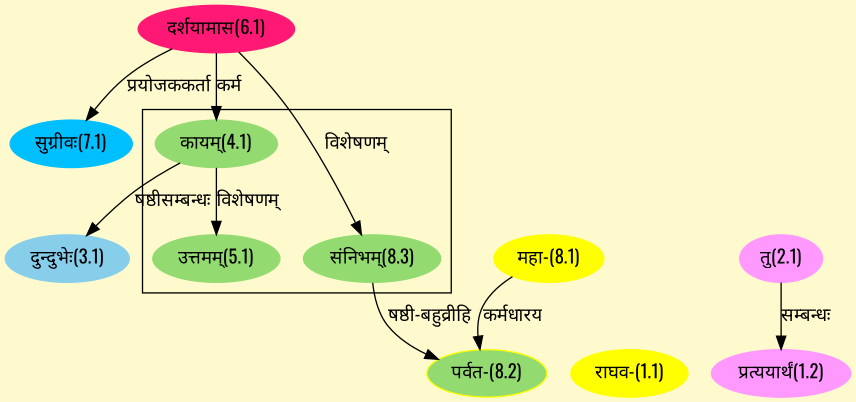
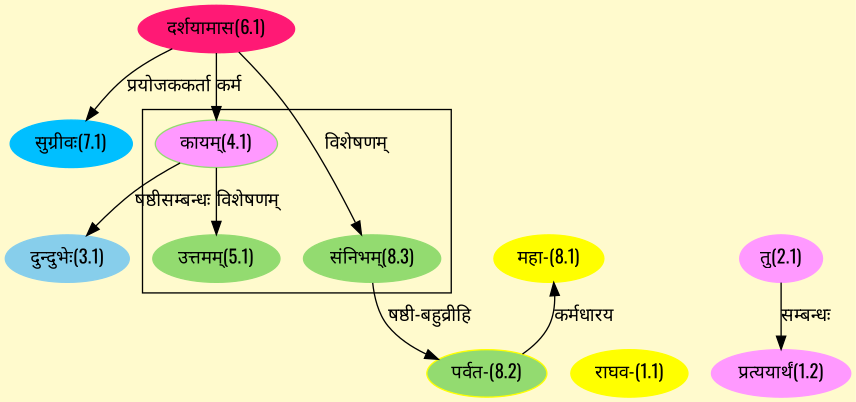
(216, 144) -> (216, 144)
(486, 301) -> (547, 329)
